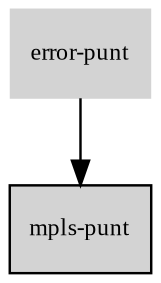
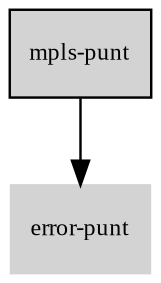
(80, 129) -> (80, 129)
